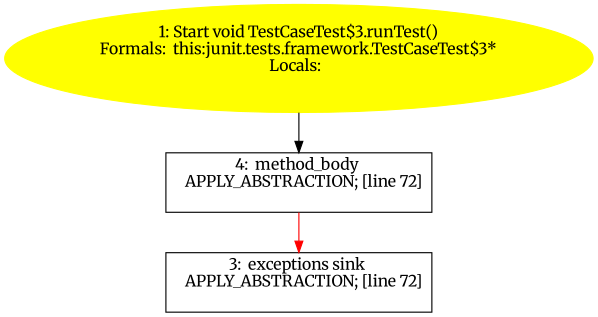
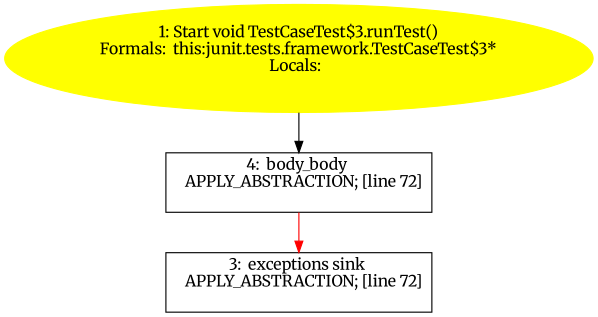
(299, 183) -> (299, 183)
